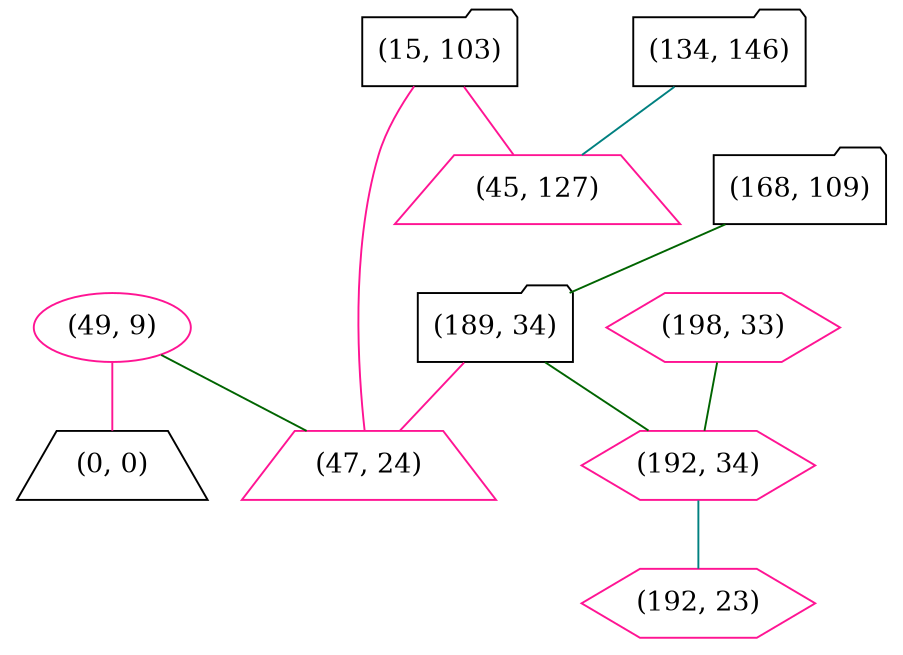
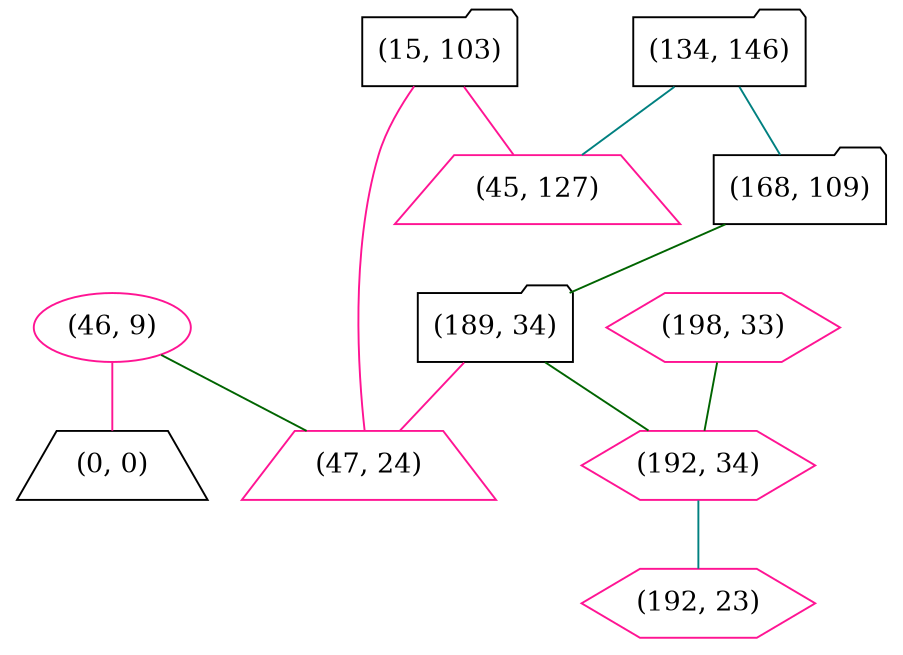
none -> (760, 121)
(112, 328) -> (112, 328)
